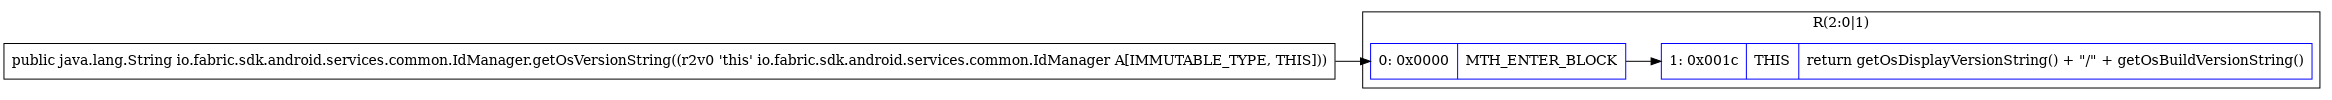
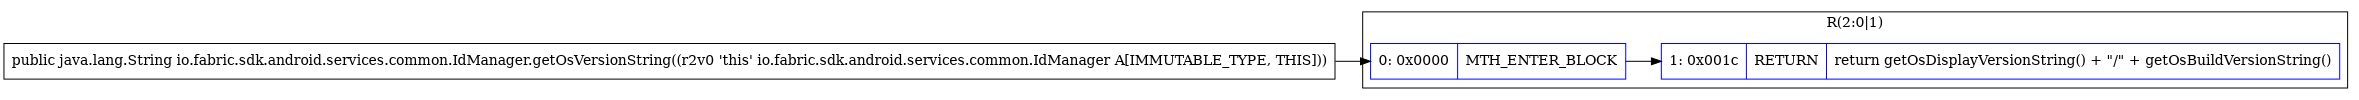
(1773, 61) -> (1786, 61)
